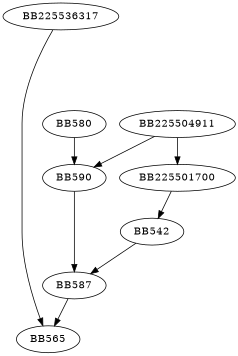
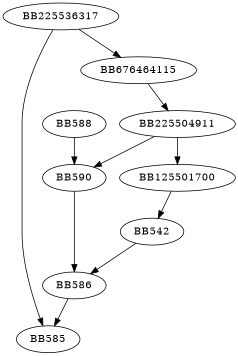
none -> (139, 70)
(74, 124) -> (74, 124)
(177, 178) -> (177, 178)
(74, 285) -> (74, 285)
(48, 339) -> (48, 339)
